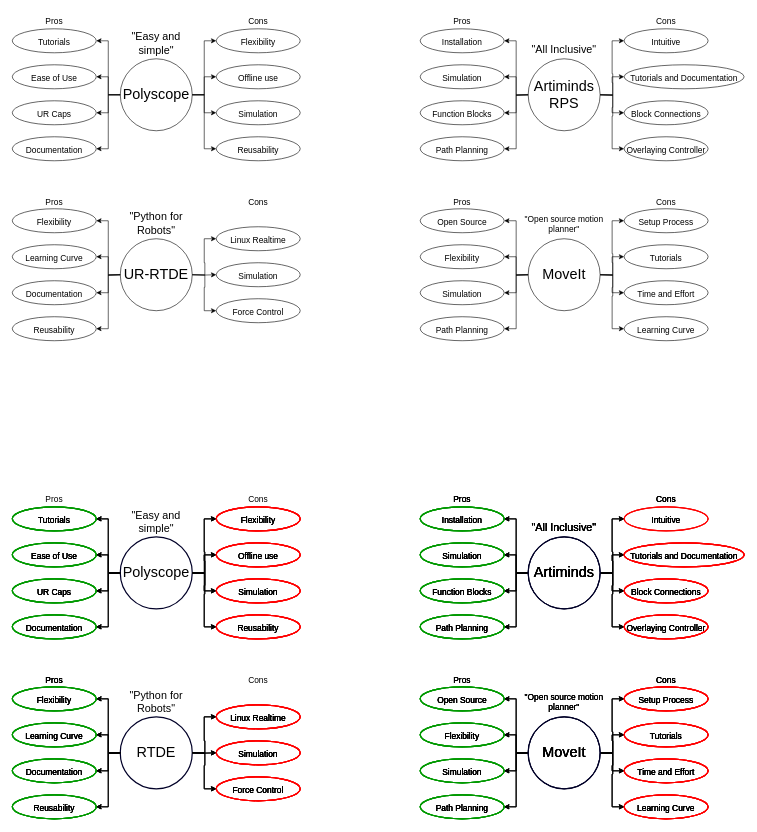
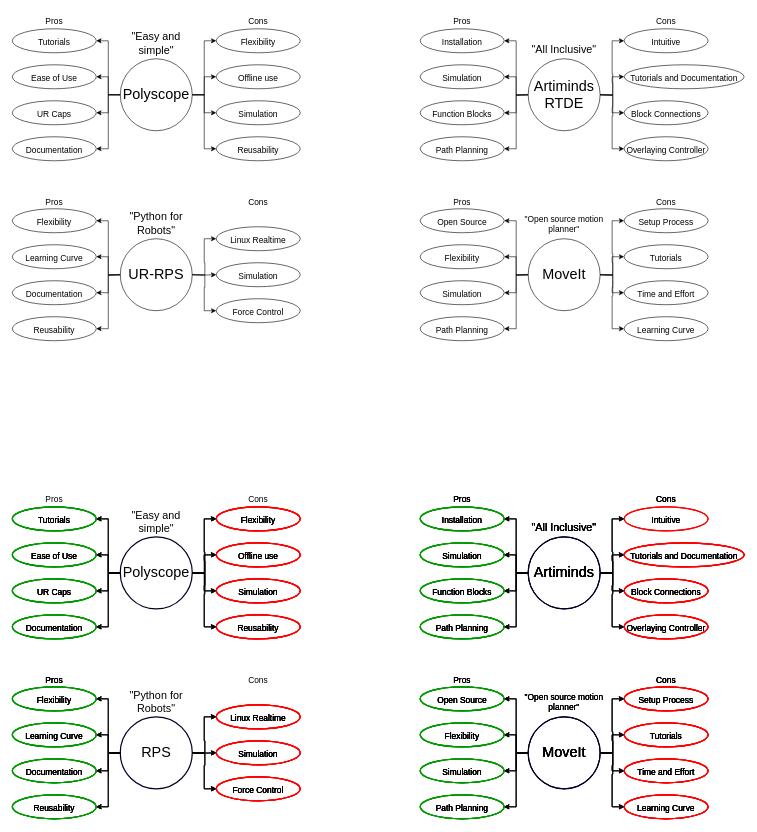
(564, 95) -> (564, 95)
(156, 275) -> (156, 275)
(156, 753) -> (156, 753)
